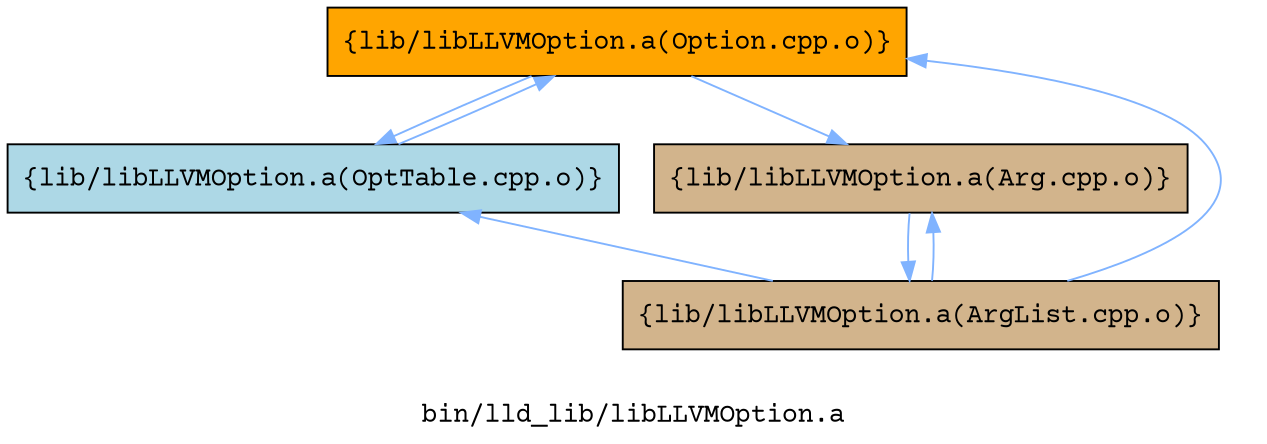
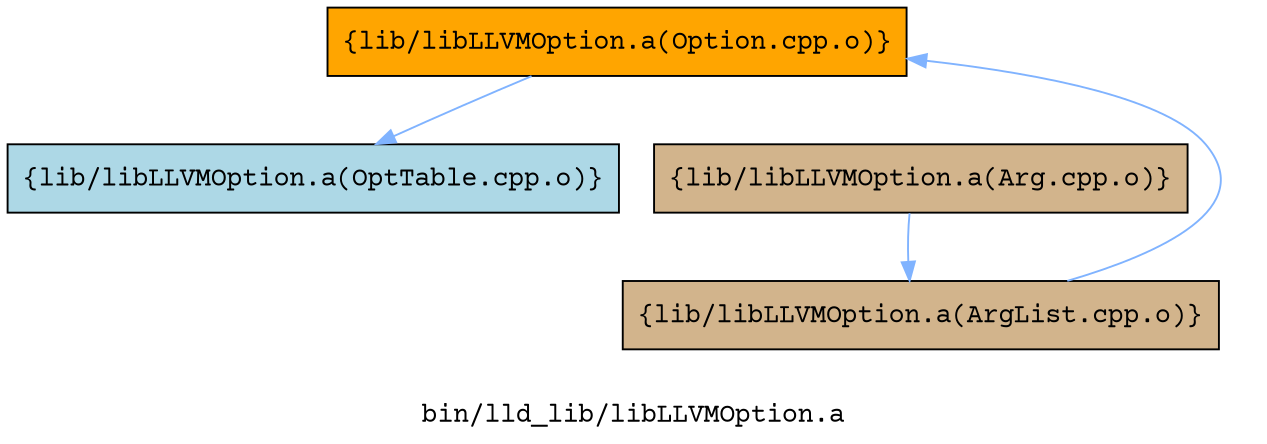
(760, 106) -> none
(468, 115) -> none
(626, 249) -> none
(934, 257) -> none
